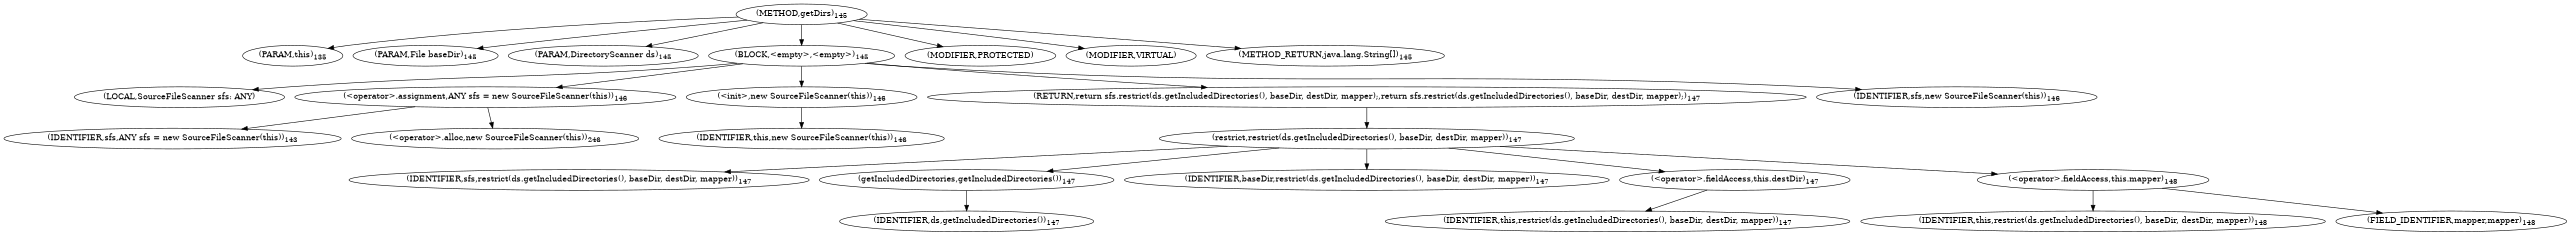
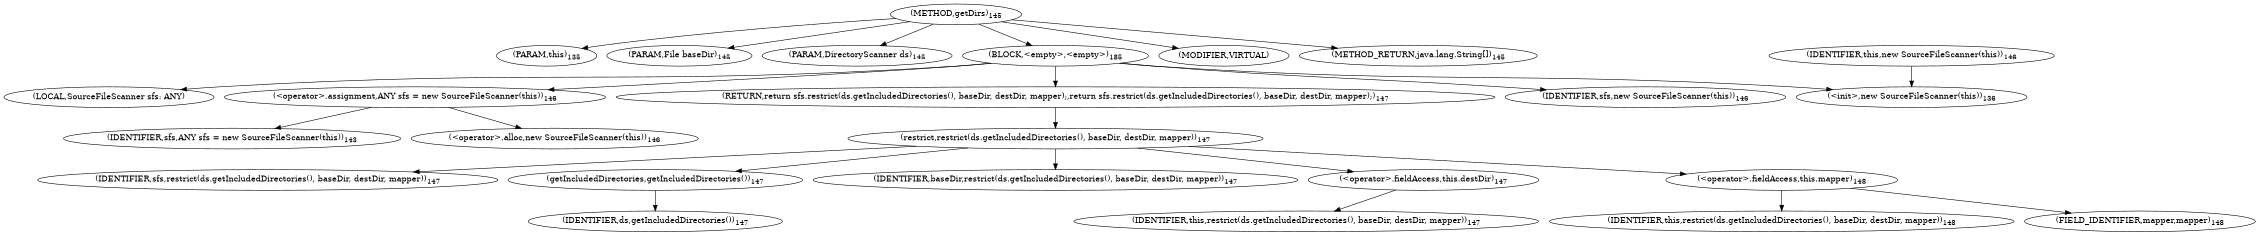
(862, 55) -> (1116, 55)
(980, 56) -> none
(879, 96) -> (1989, 96)
(802, 115) -> (1912, 74)
(594, 138) -> (654, 138)
